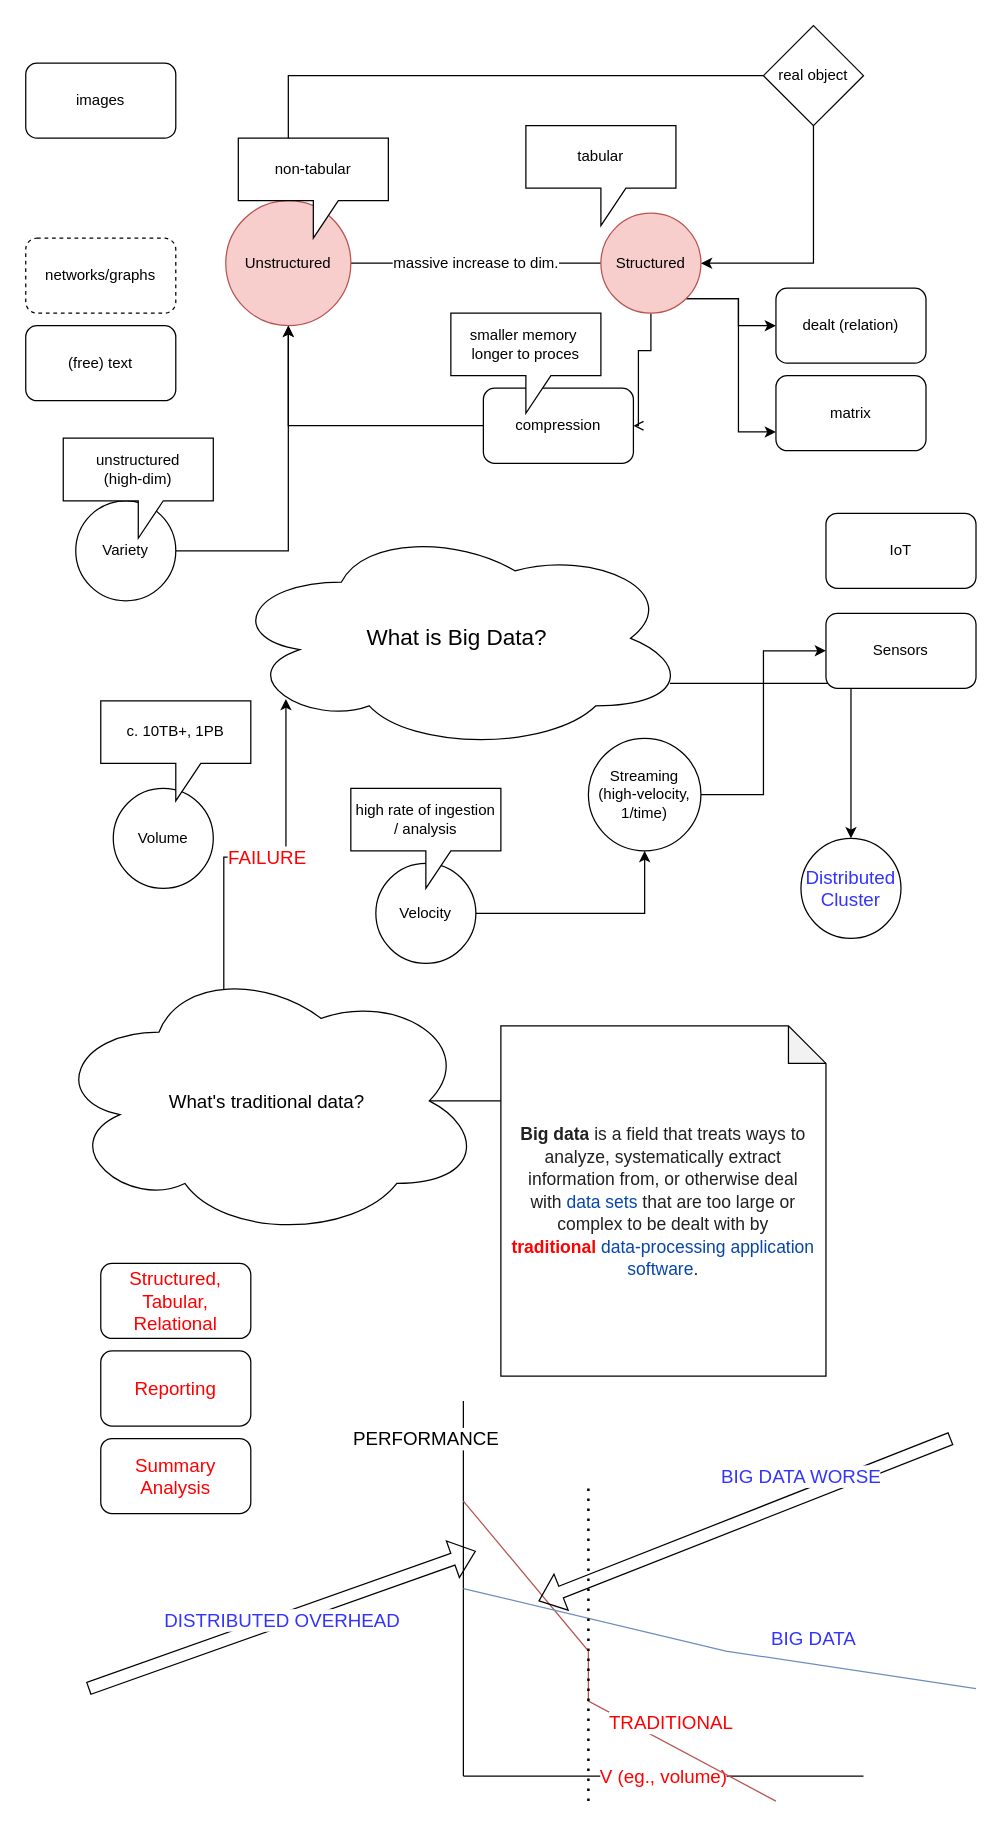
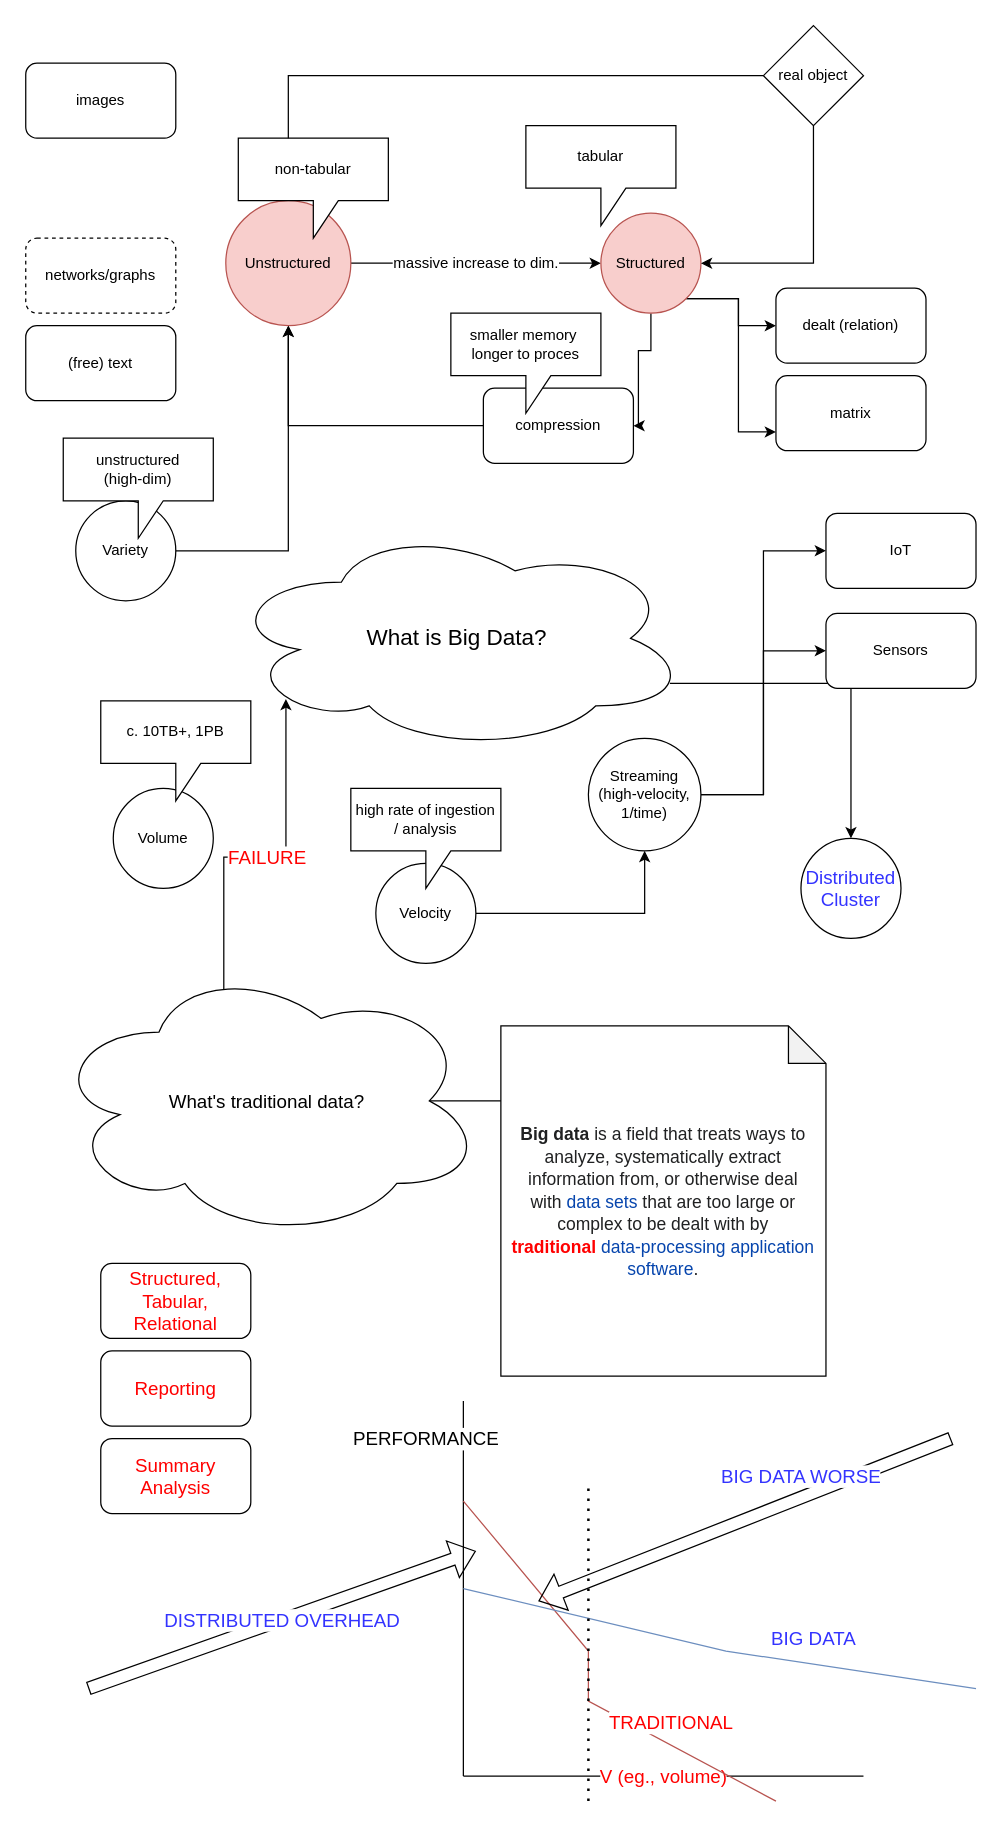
(594, 263) -> (591, 263)
(638, 425) -> (638, 425)
none -> (763, 573)
